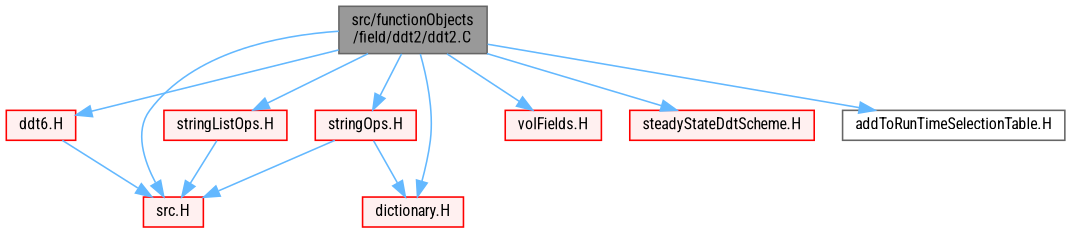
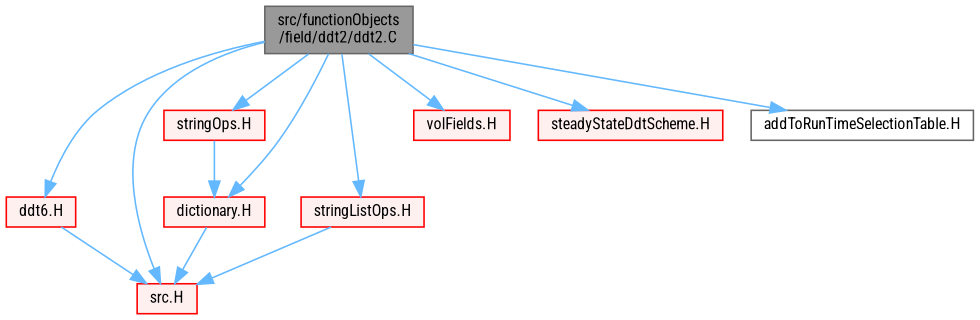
(277, 166) -> (195, 248)
